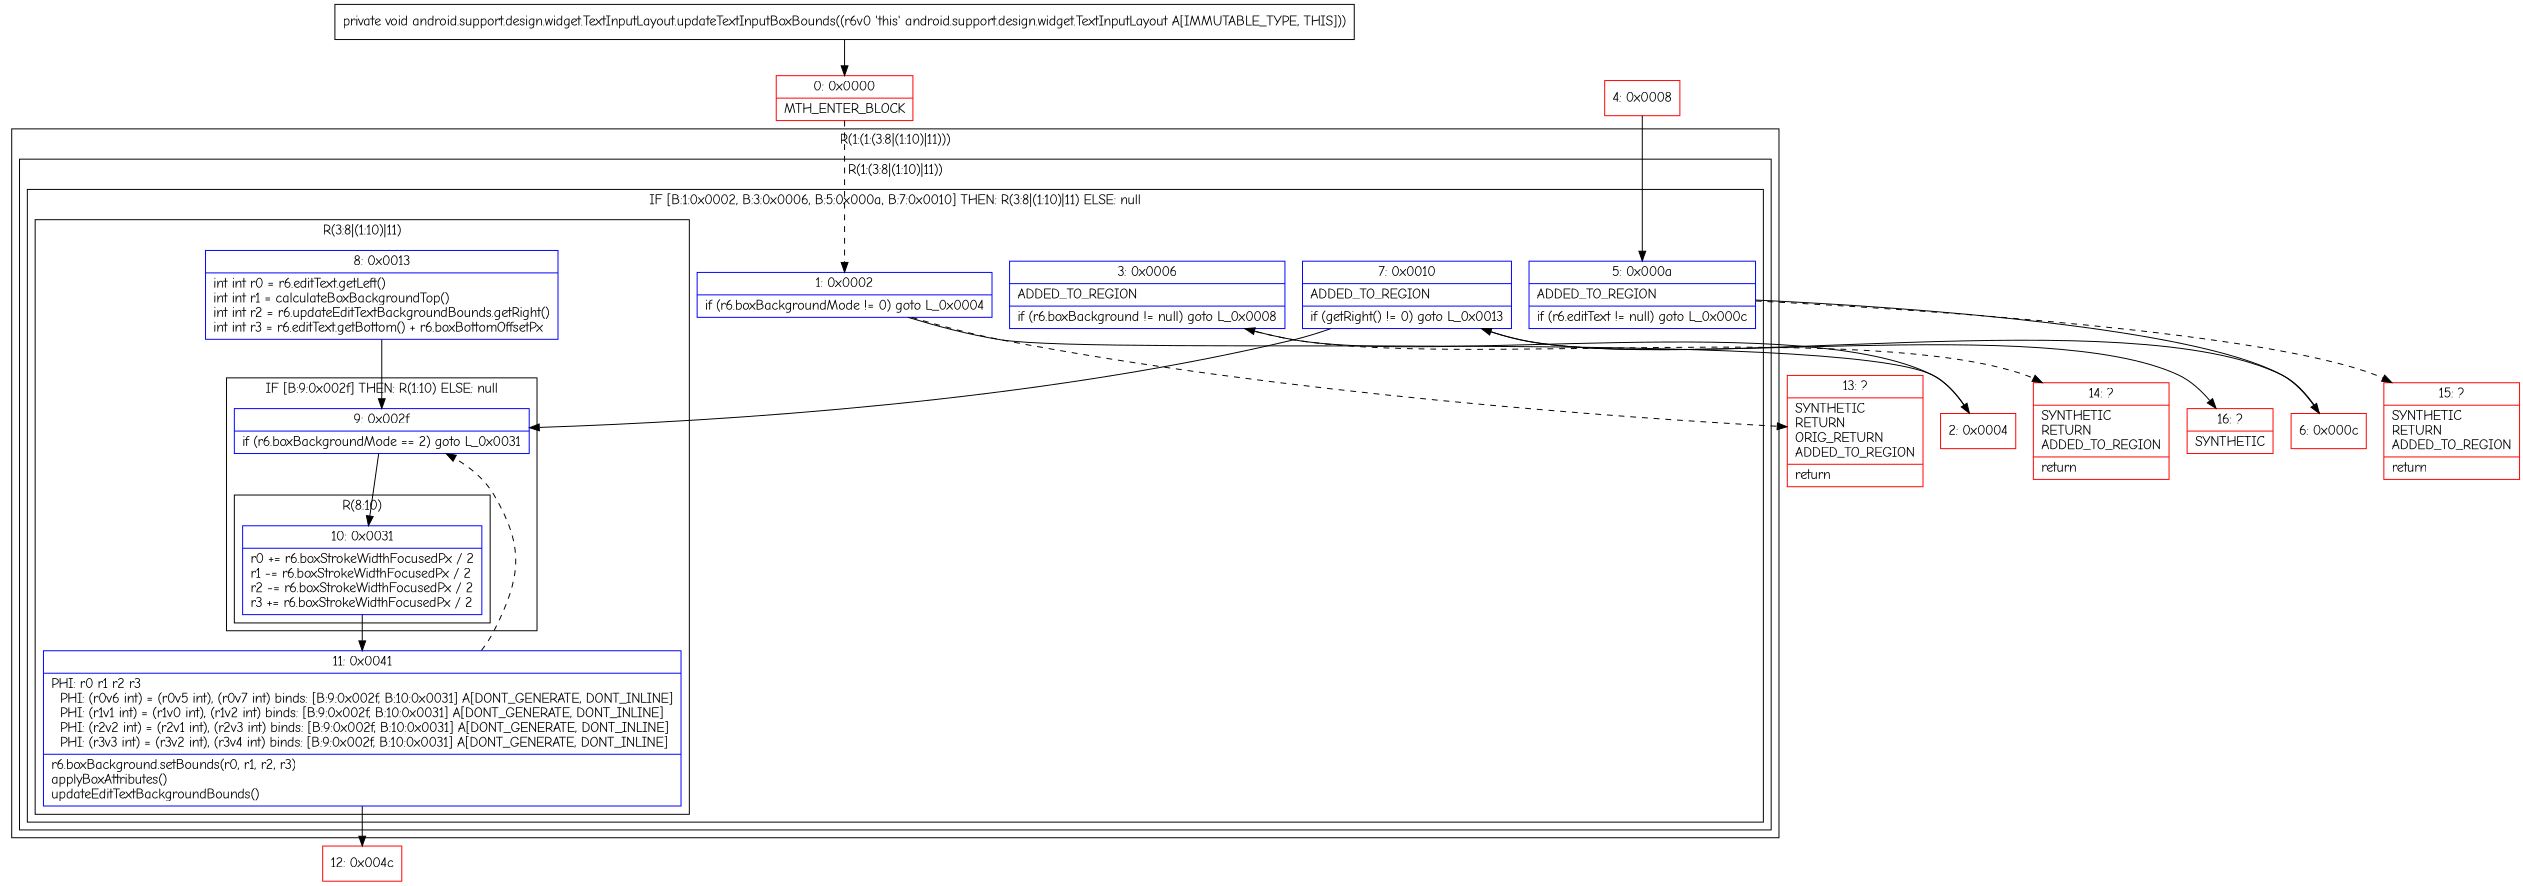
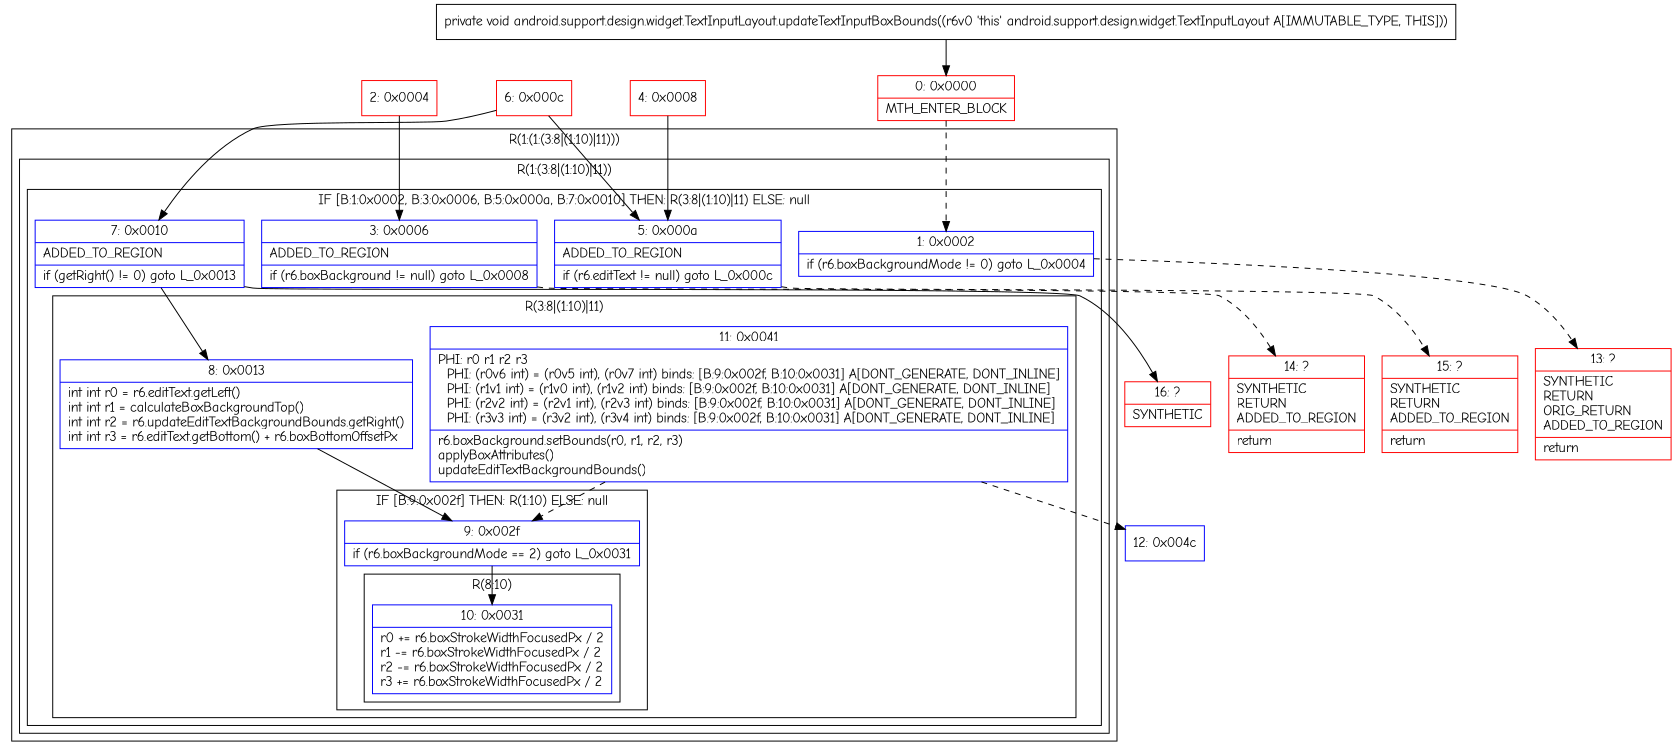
(2158, 339) -> (593, 166)
(1227, 346) -> none
(938, 399) -> (182, 320)
(362, 628) -> none
(362, 821) -> (1049, 504)
(362, 864) -> (1165, 543)
